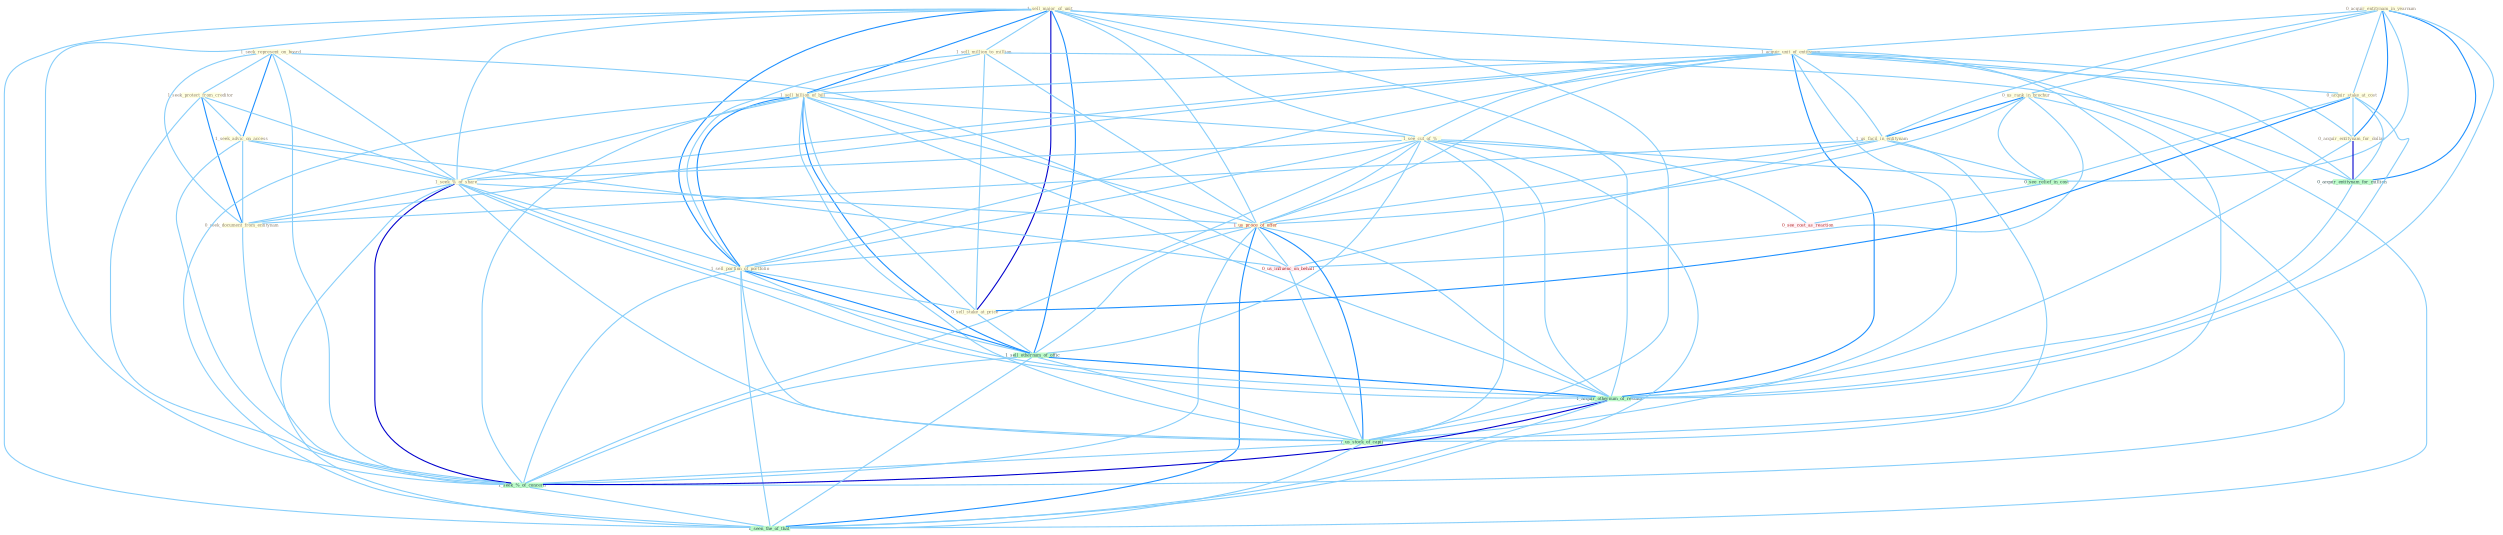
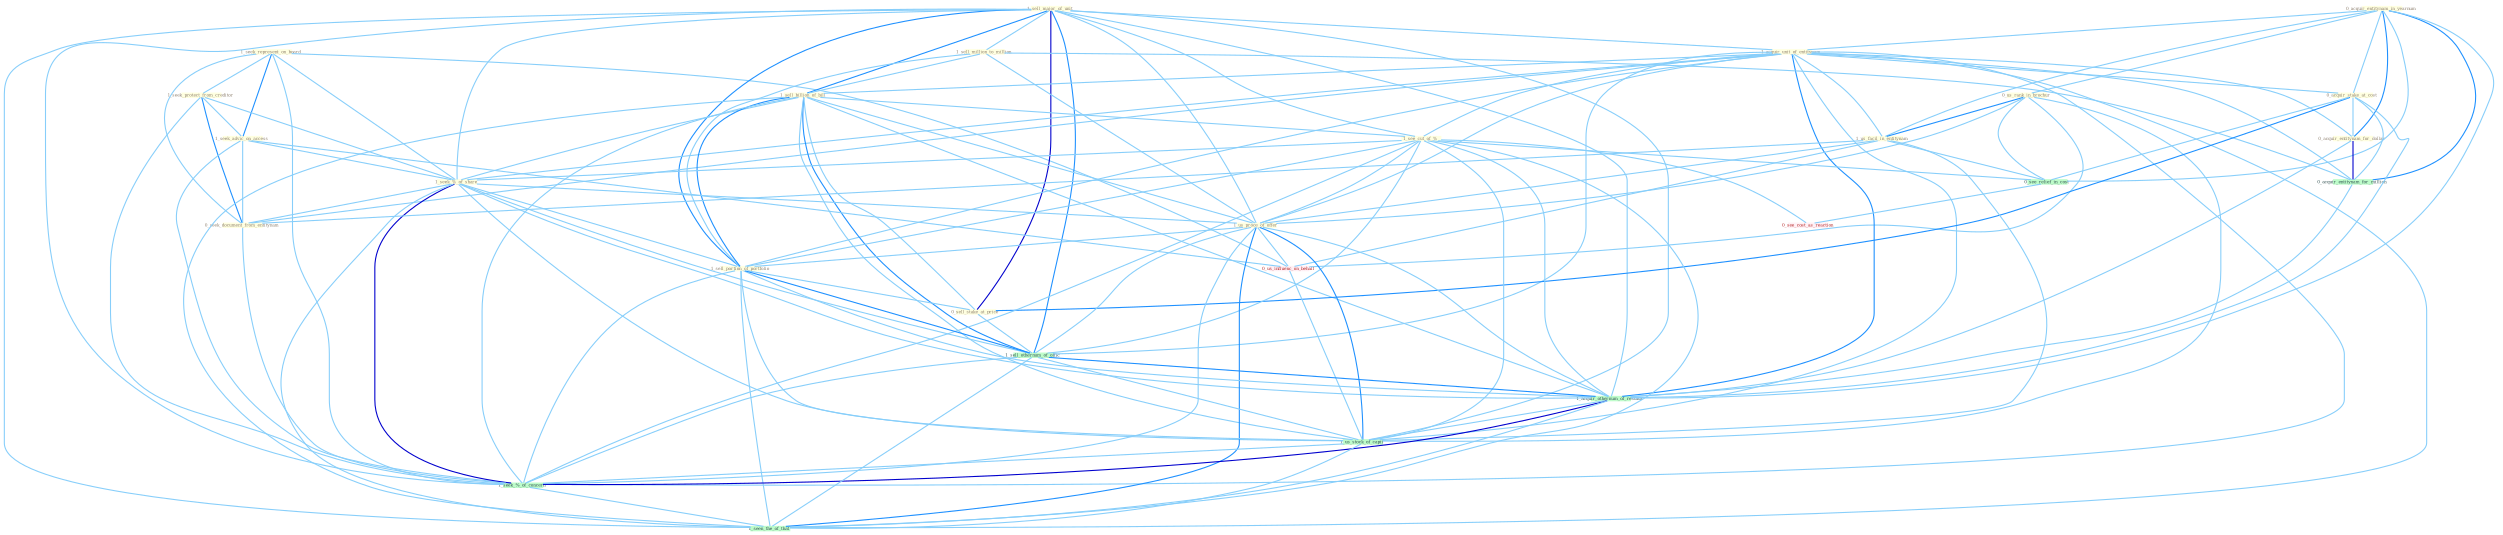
(980, 176) -> none
(1257, 225) -> (1257, 225)
none -> (1490, 301)
